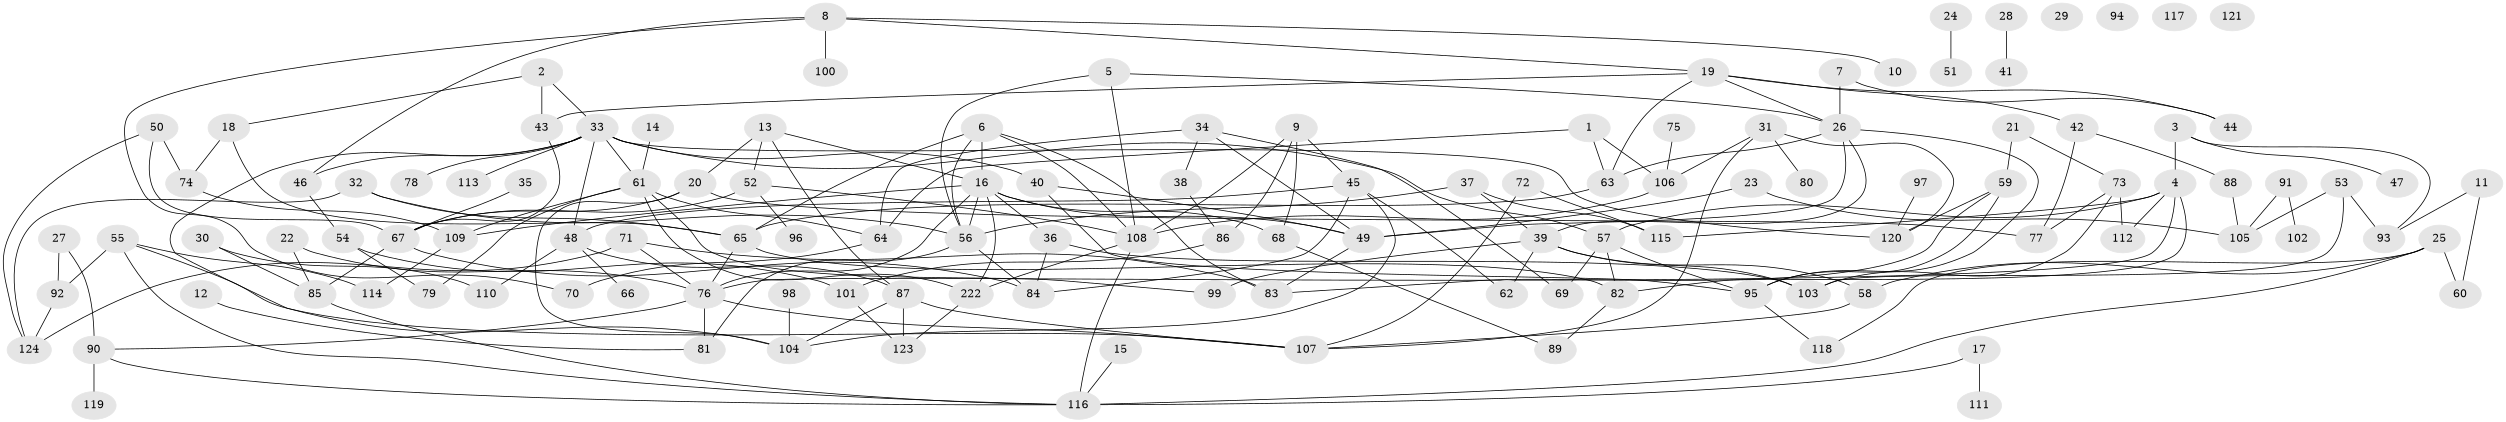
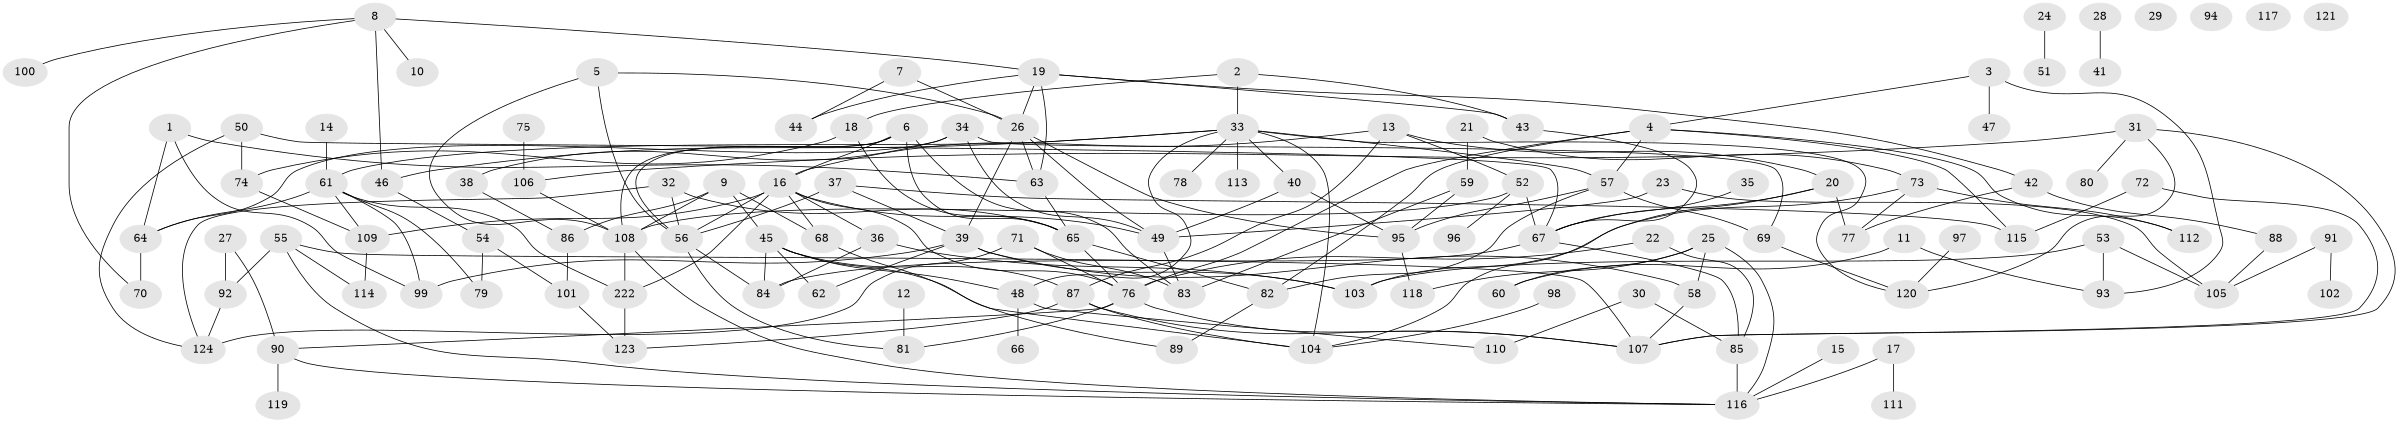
(1627, 156) -> (284, 215)
(1949, 211) -> (1859, 276)
(737, 267) -> (920, 267)
